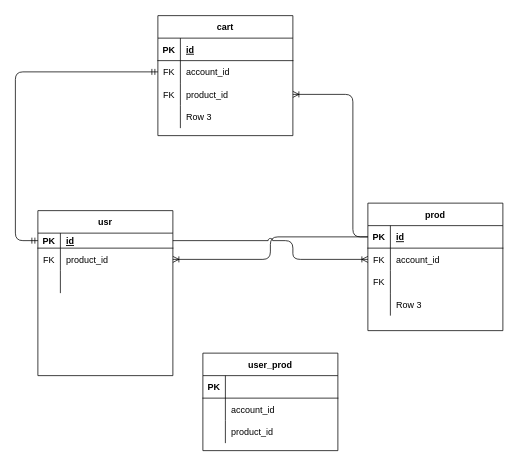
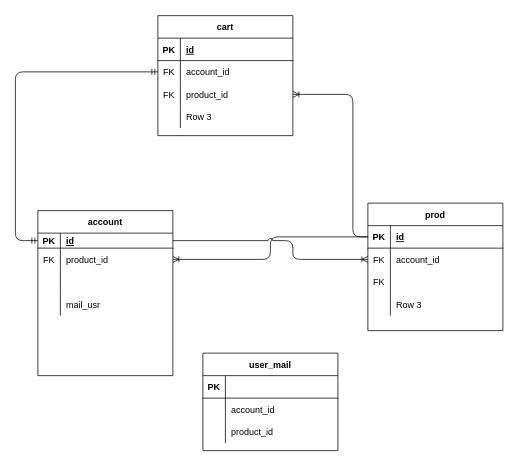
(105, 222) -> (105, 222)
none -> (117, 304)
(270, 365) -> (270, 365)
